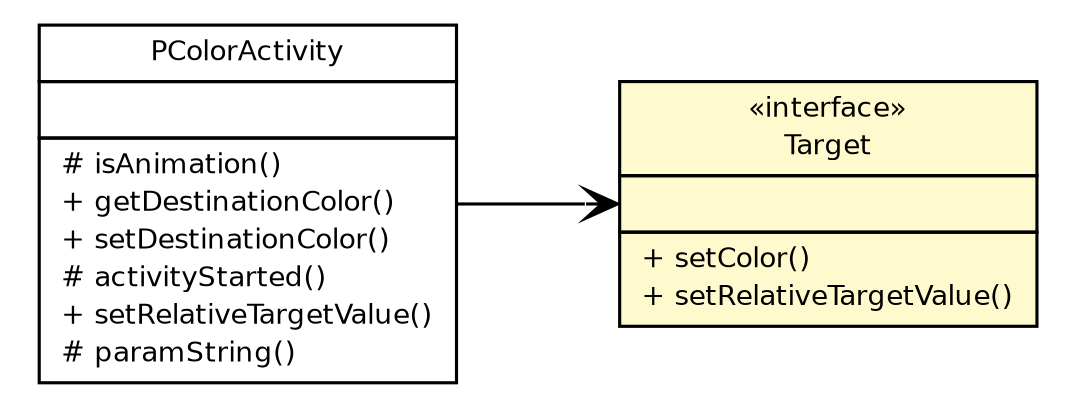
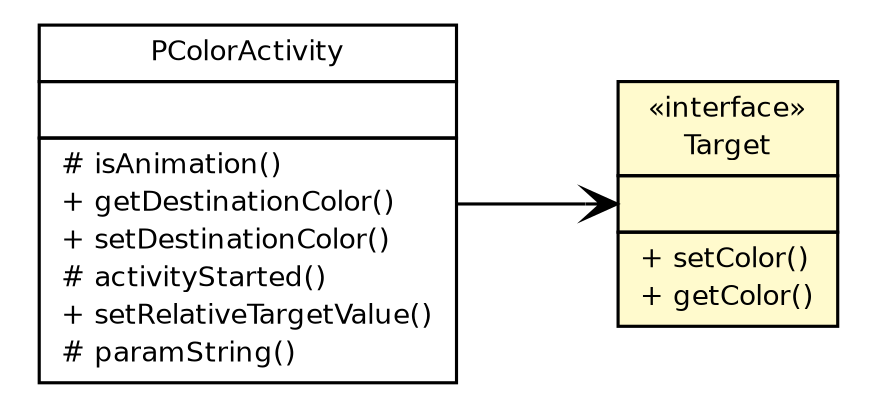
(828, 296) -> (728, 296)
